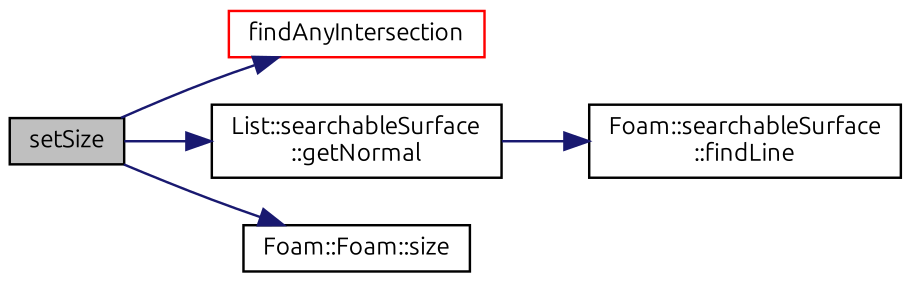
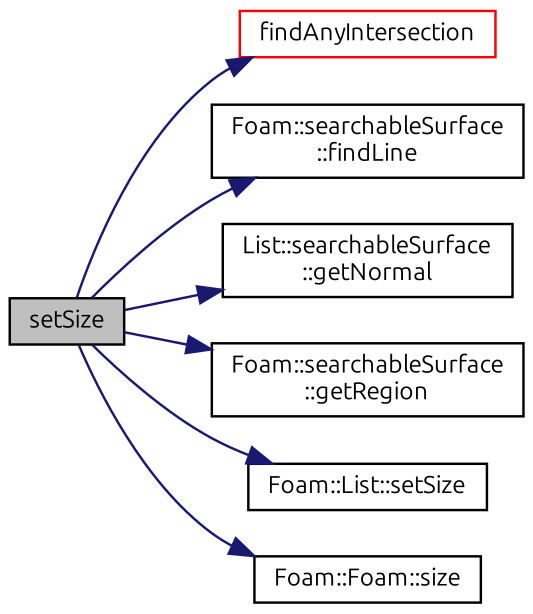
(533, 141) -> (158, 238)
none -> (368, 380)
none -> (368, 487)
